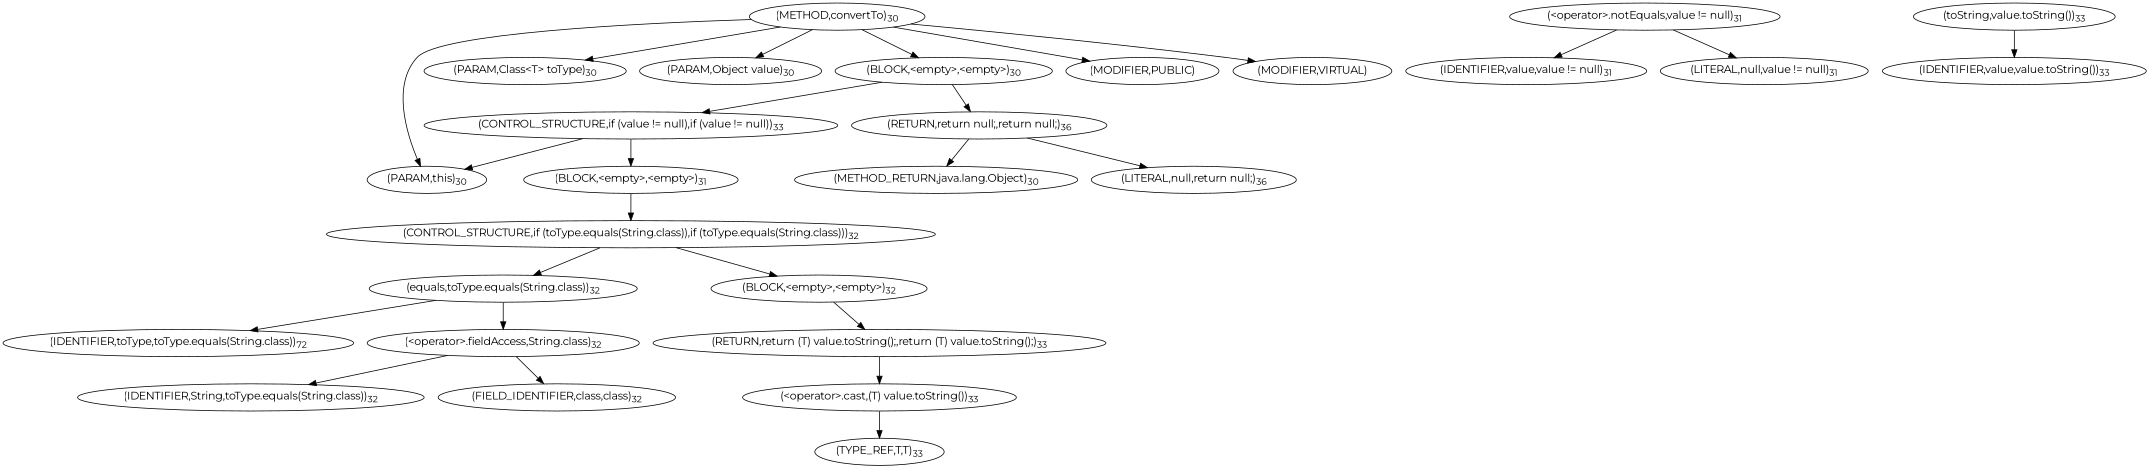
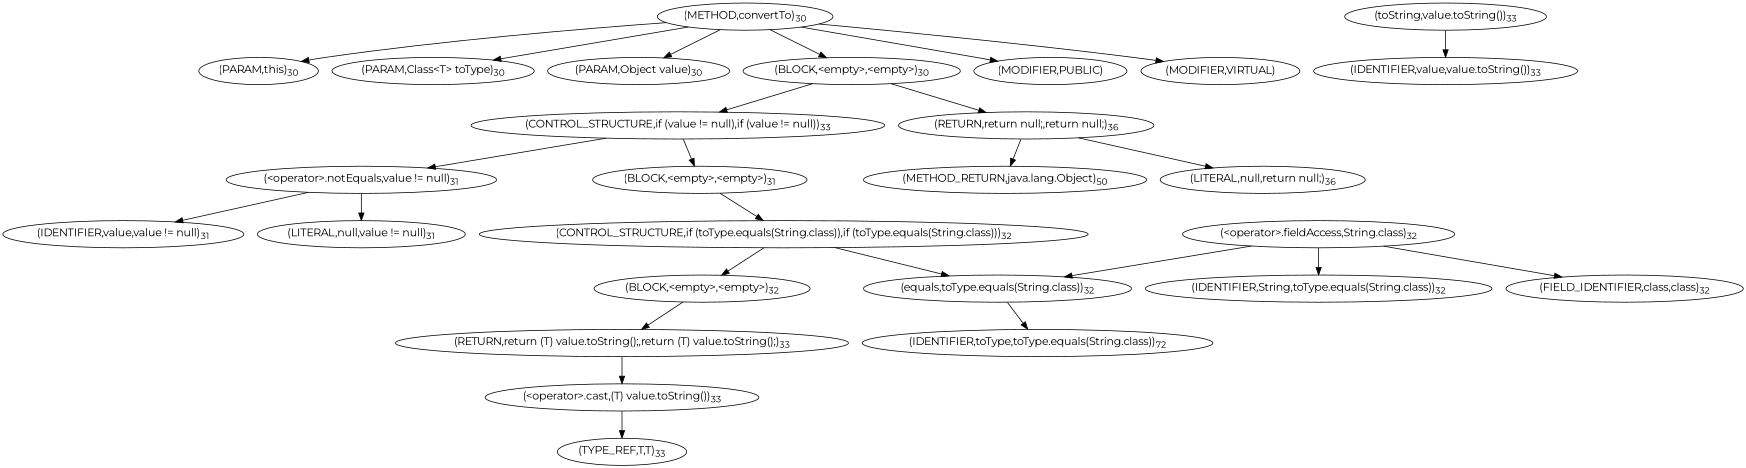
(527, 153) -> (521, 152)
(1033, 179) -> (1102, 179)
(503, 312) -> (1162, 261)
